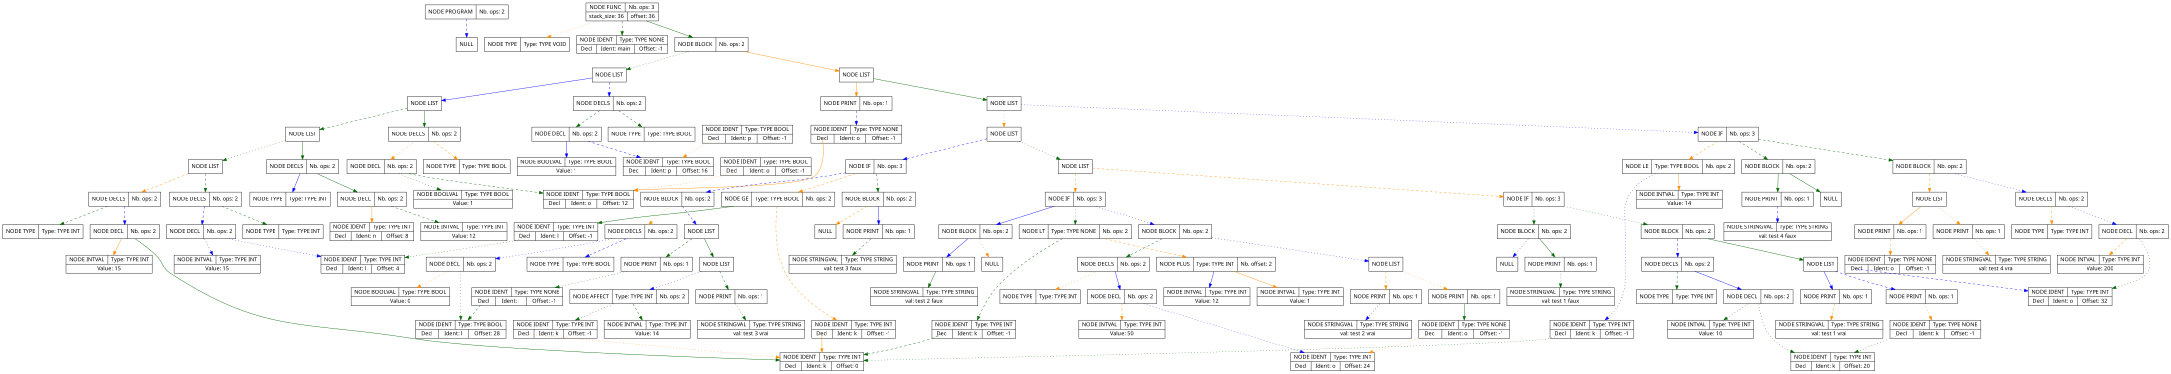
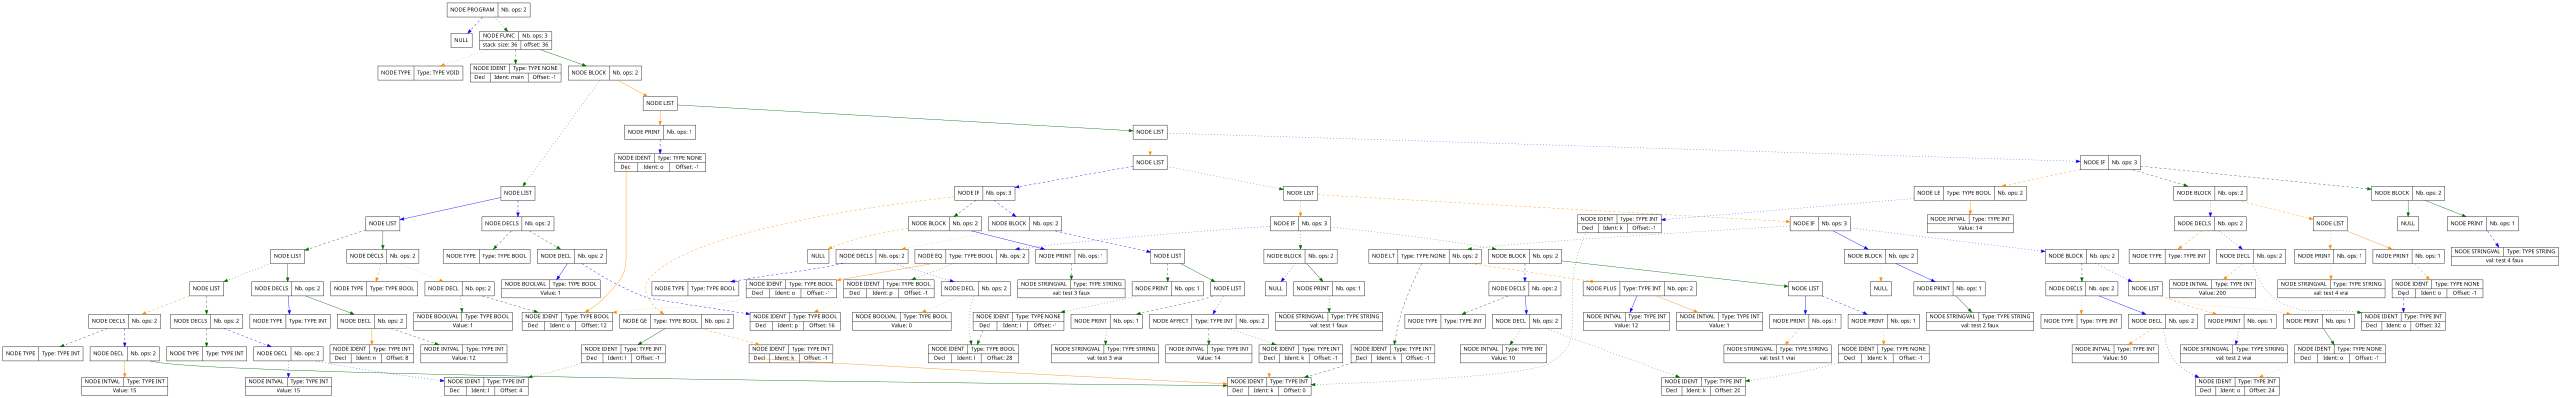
none -> (500, 23)
none -> (972, 256)
(1256, 264) -> (1680, 289)
